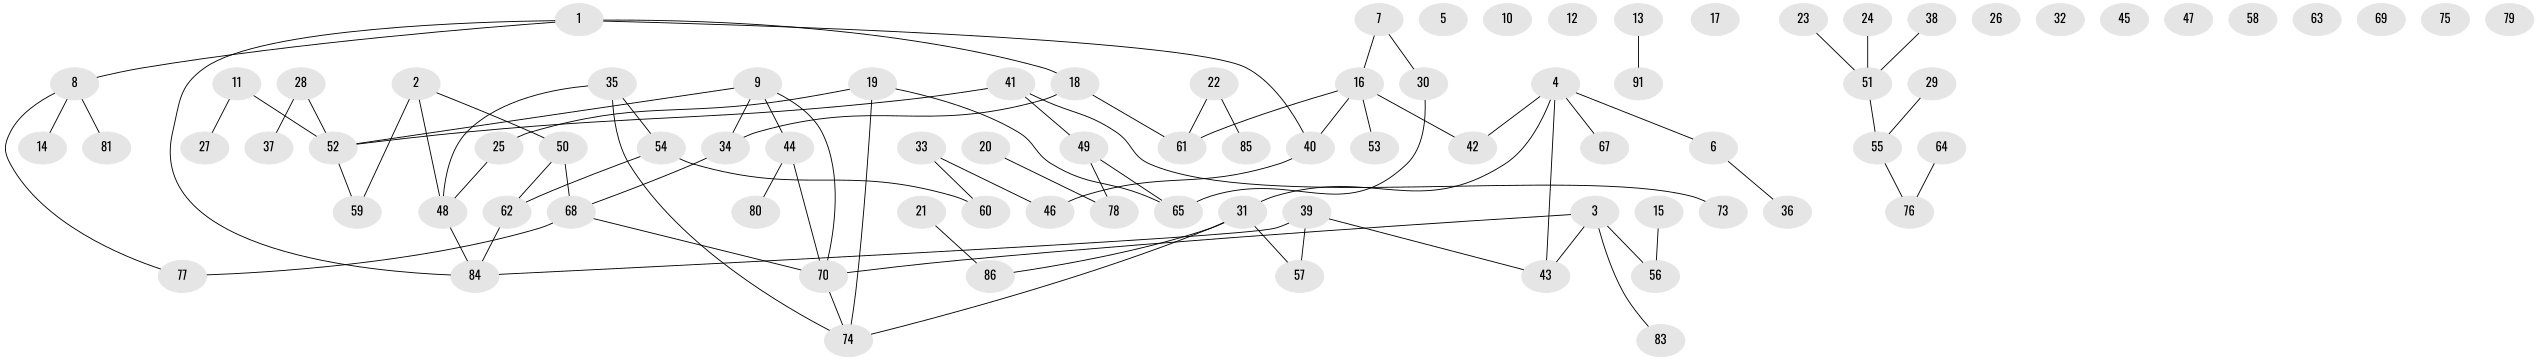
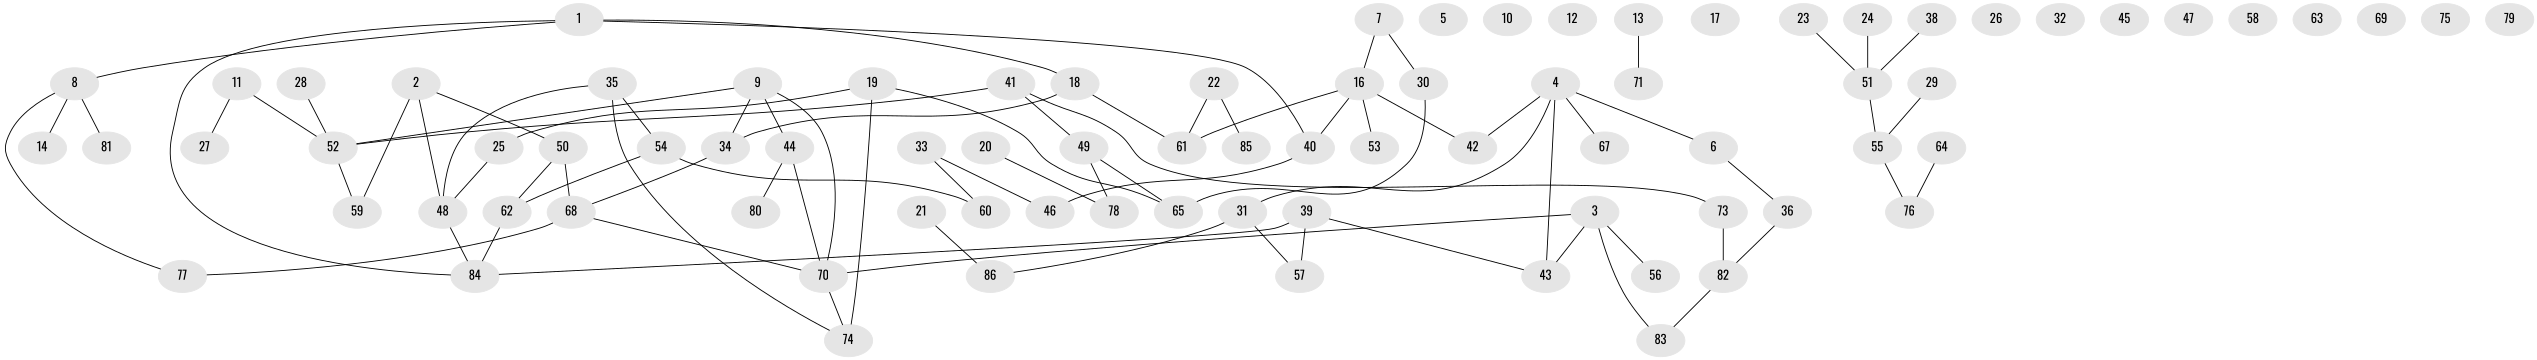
(1639, 84) -> (1639, 84)
(269, 148) -> none
(1659, 212) -> none
none -> (1723, 276)
(1049, 285) -> none
